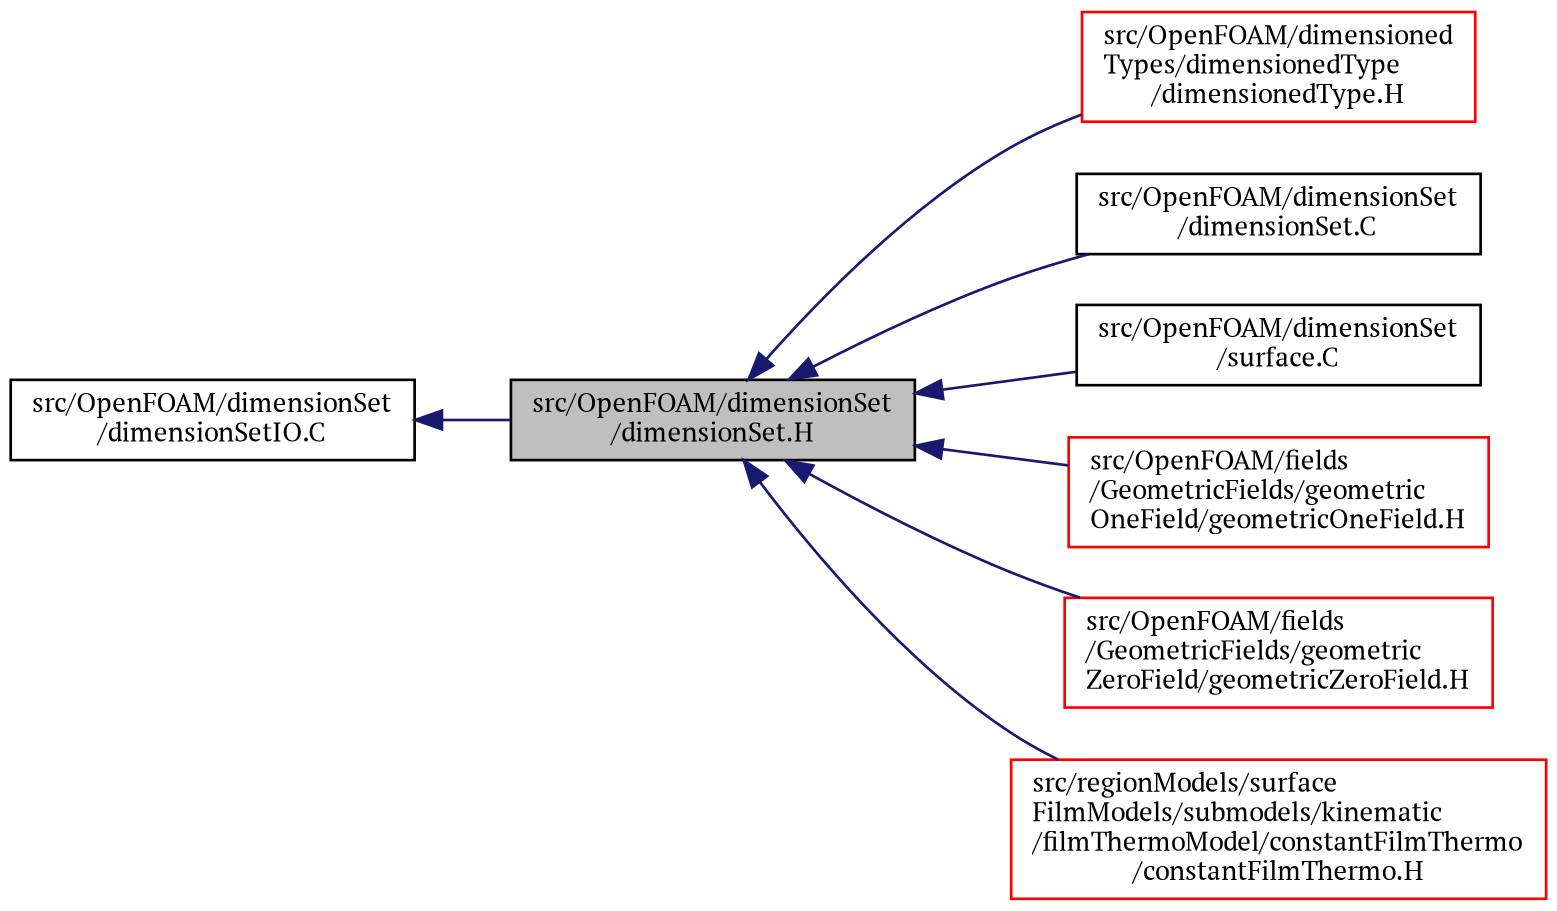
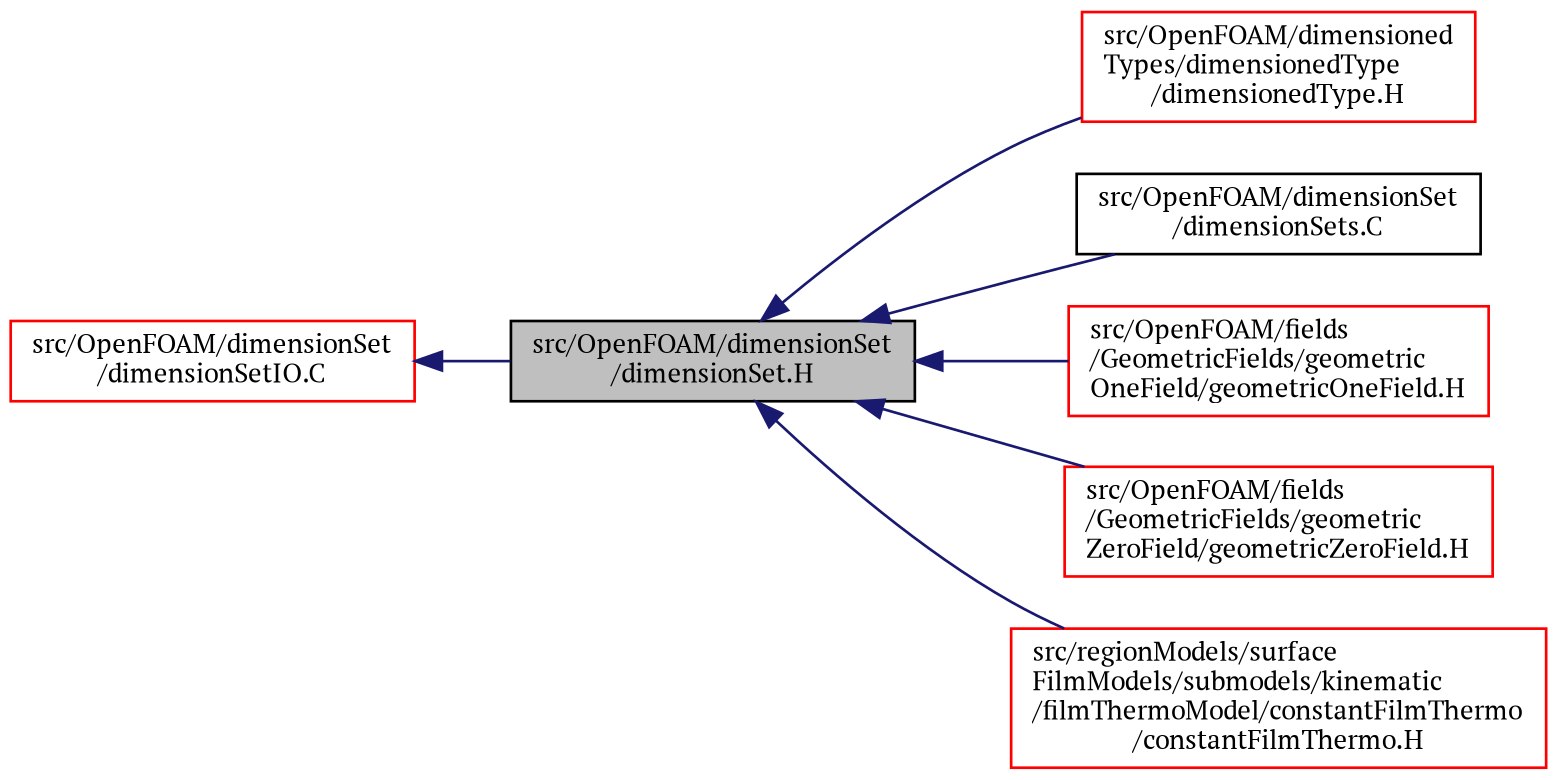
(1279, 214) -> none
(1279, 345) -> (1279, 214)
(213, 420) -> (213, 361)
